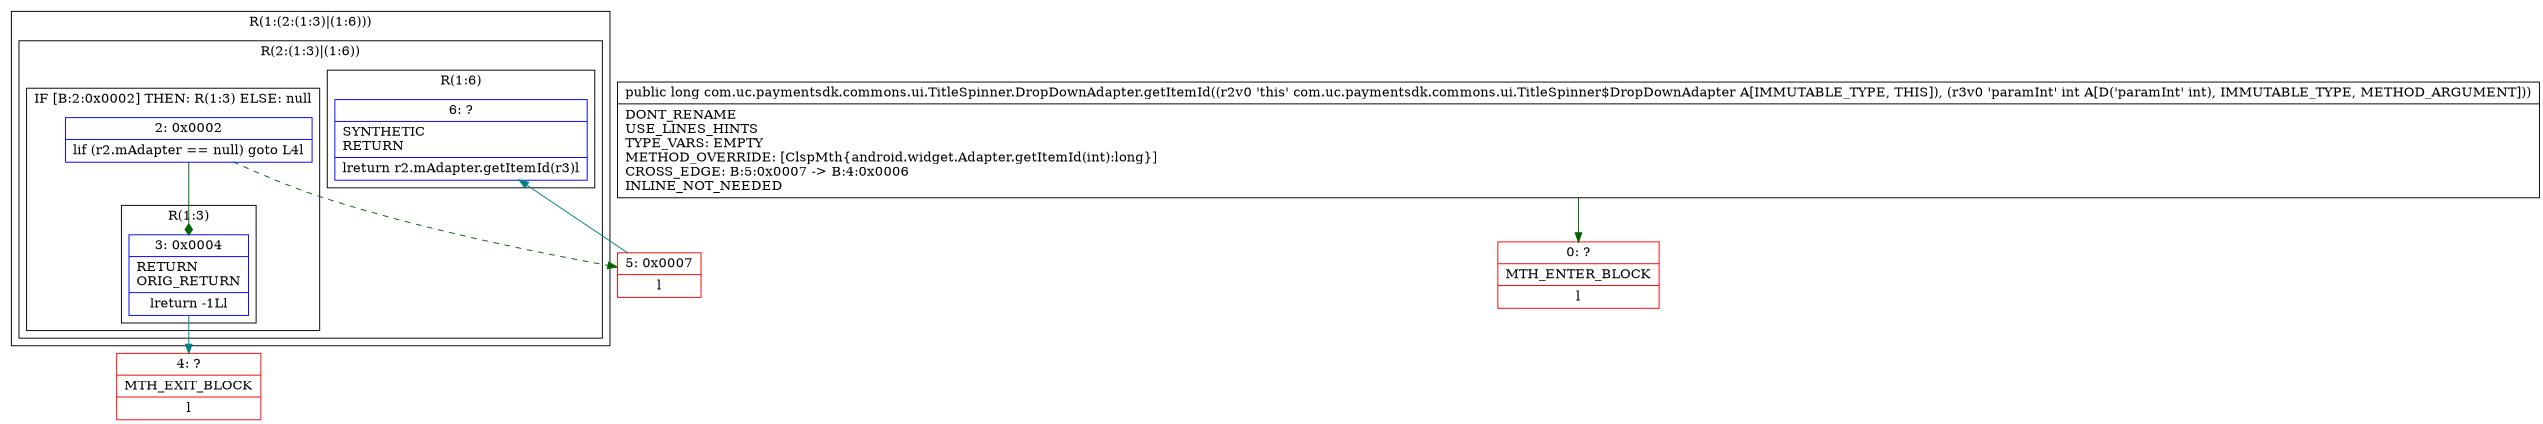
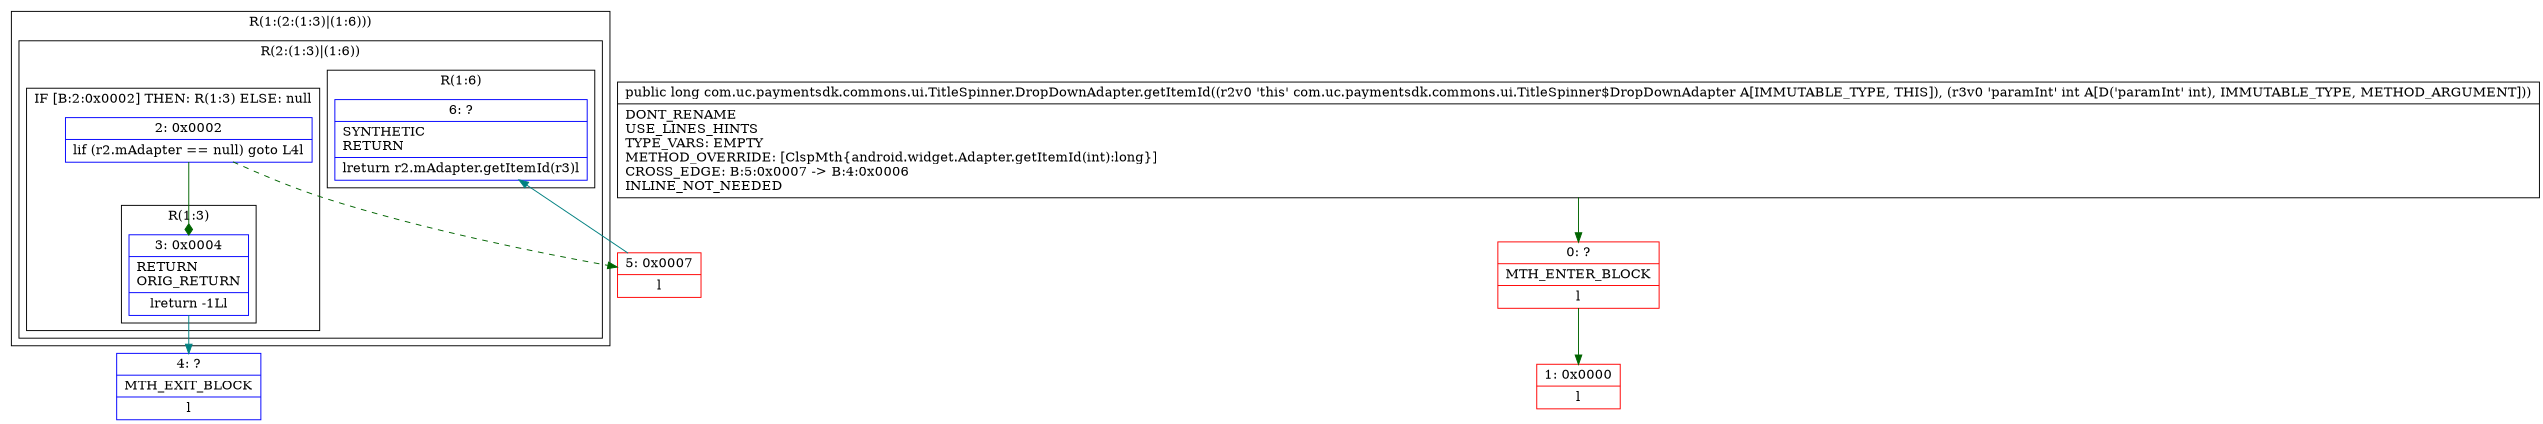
(189, 387) -> (189, 387)
none -> (1578, 387)
